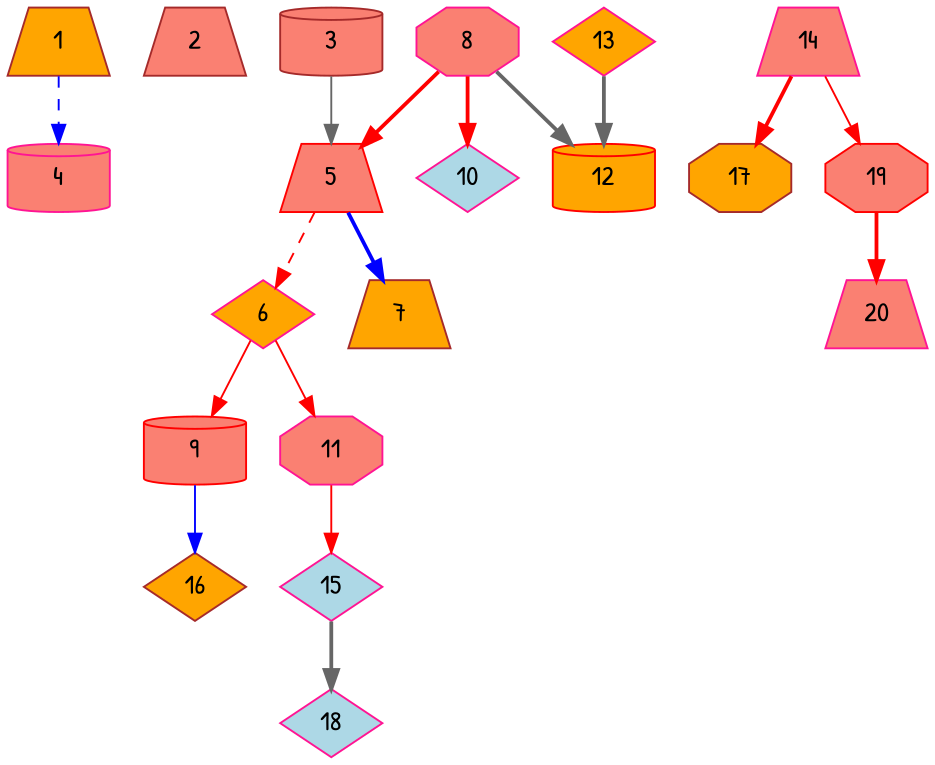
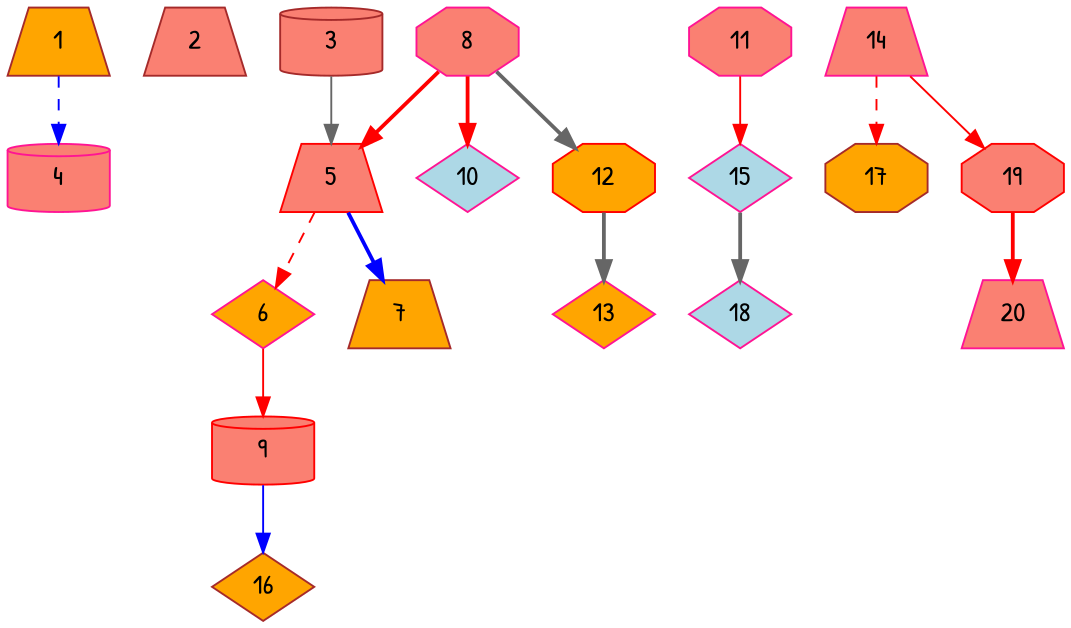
(604, 101) -> (604, 237)
(779, 101) -> (876, 101)
(604, 178) -> (604, 178)
(291, 370) -> none
